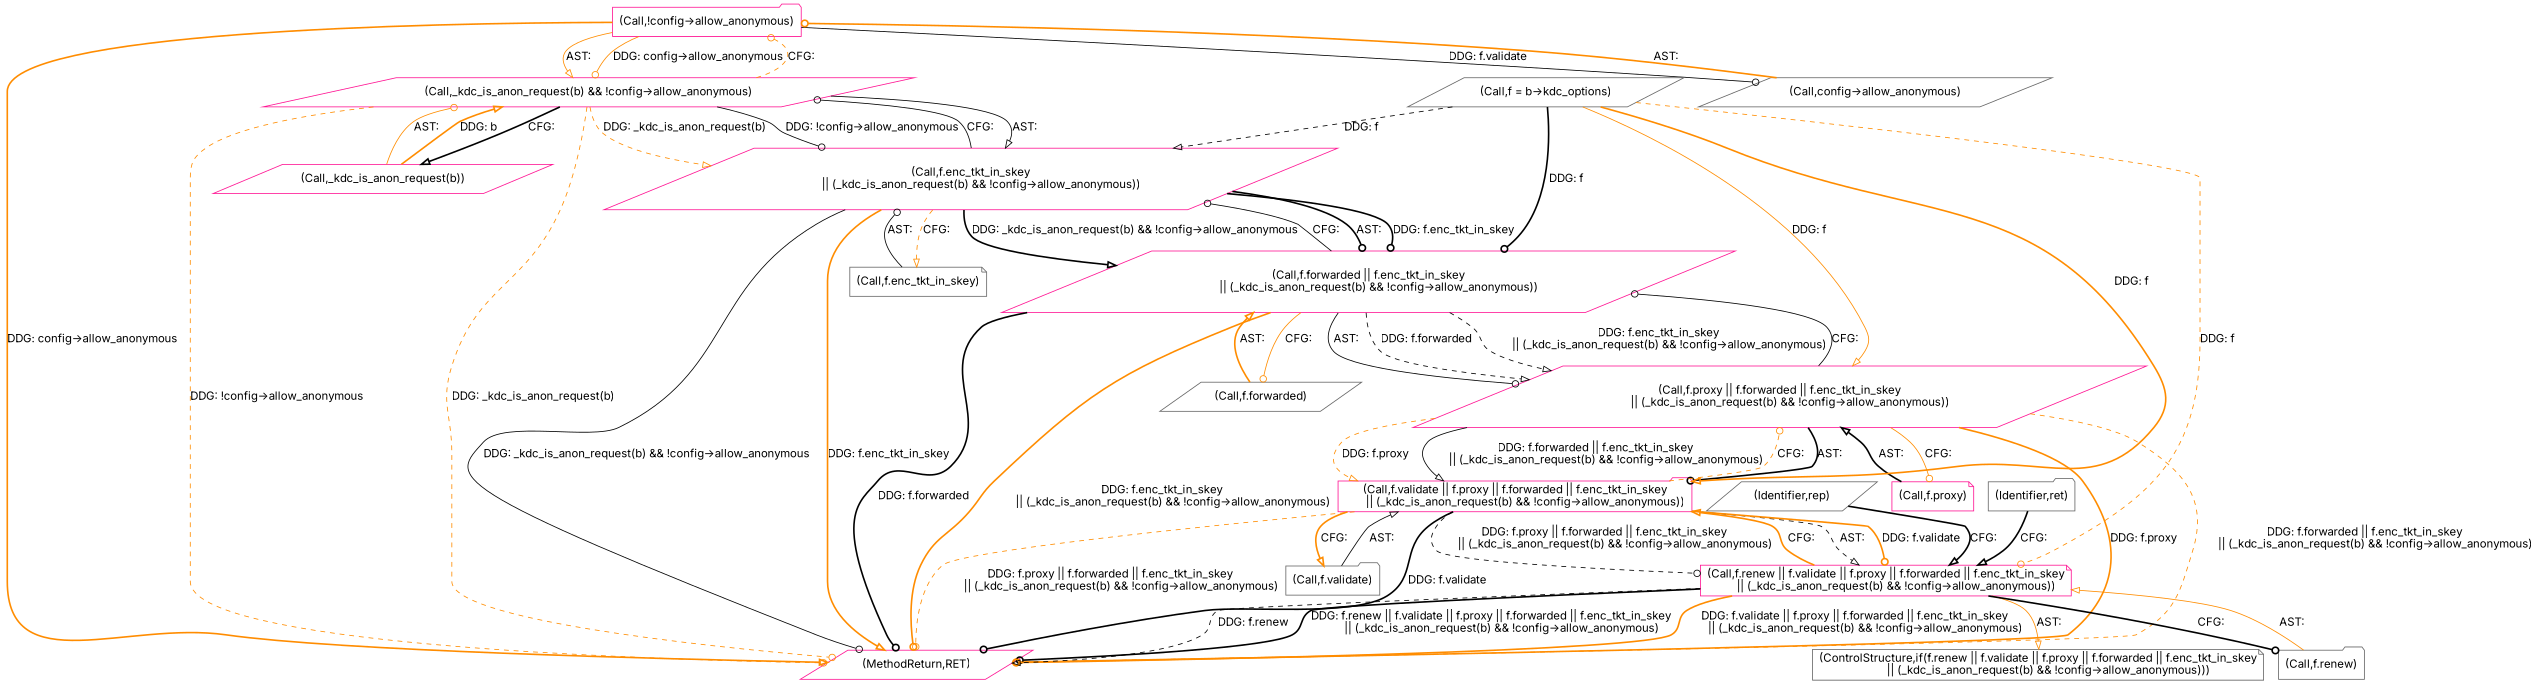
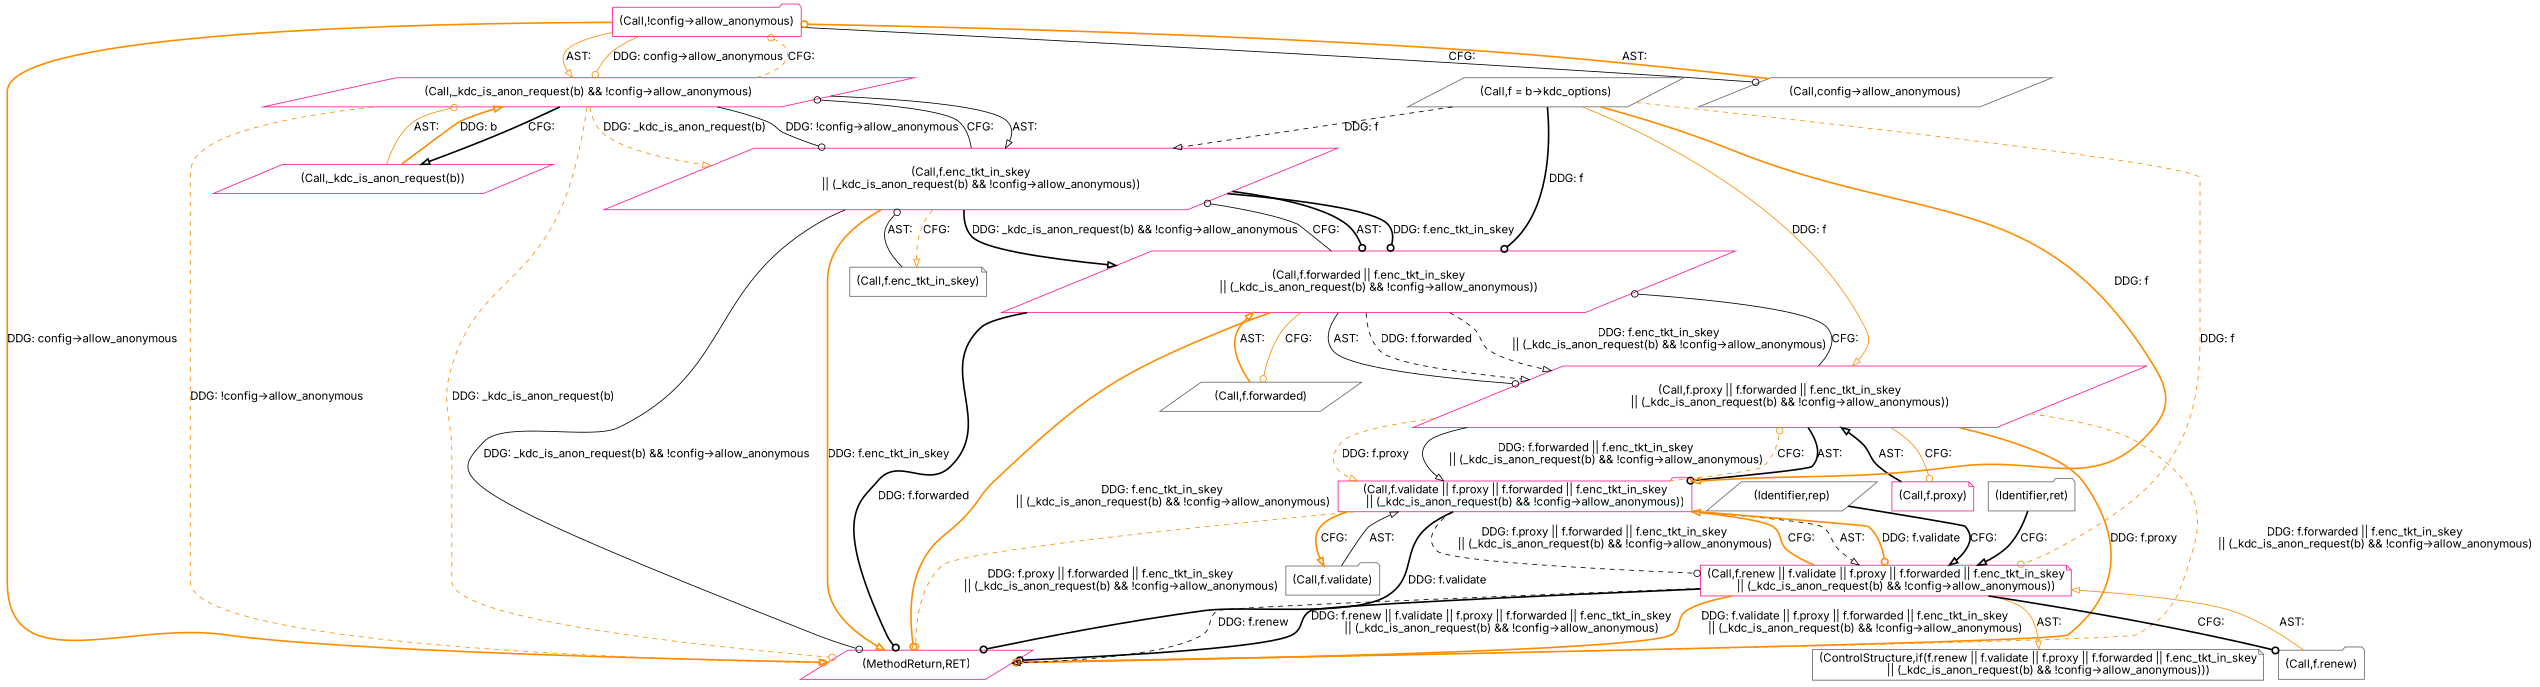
(1488, 57) -> (1464, 57)
